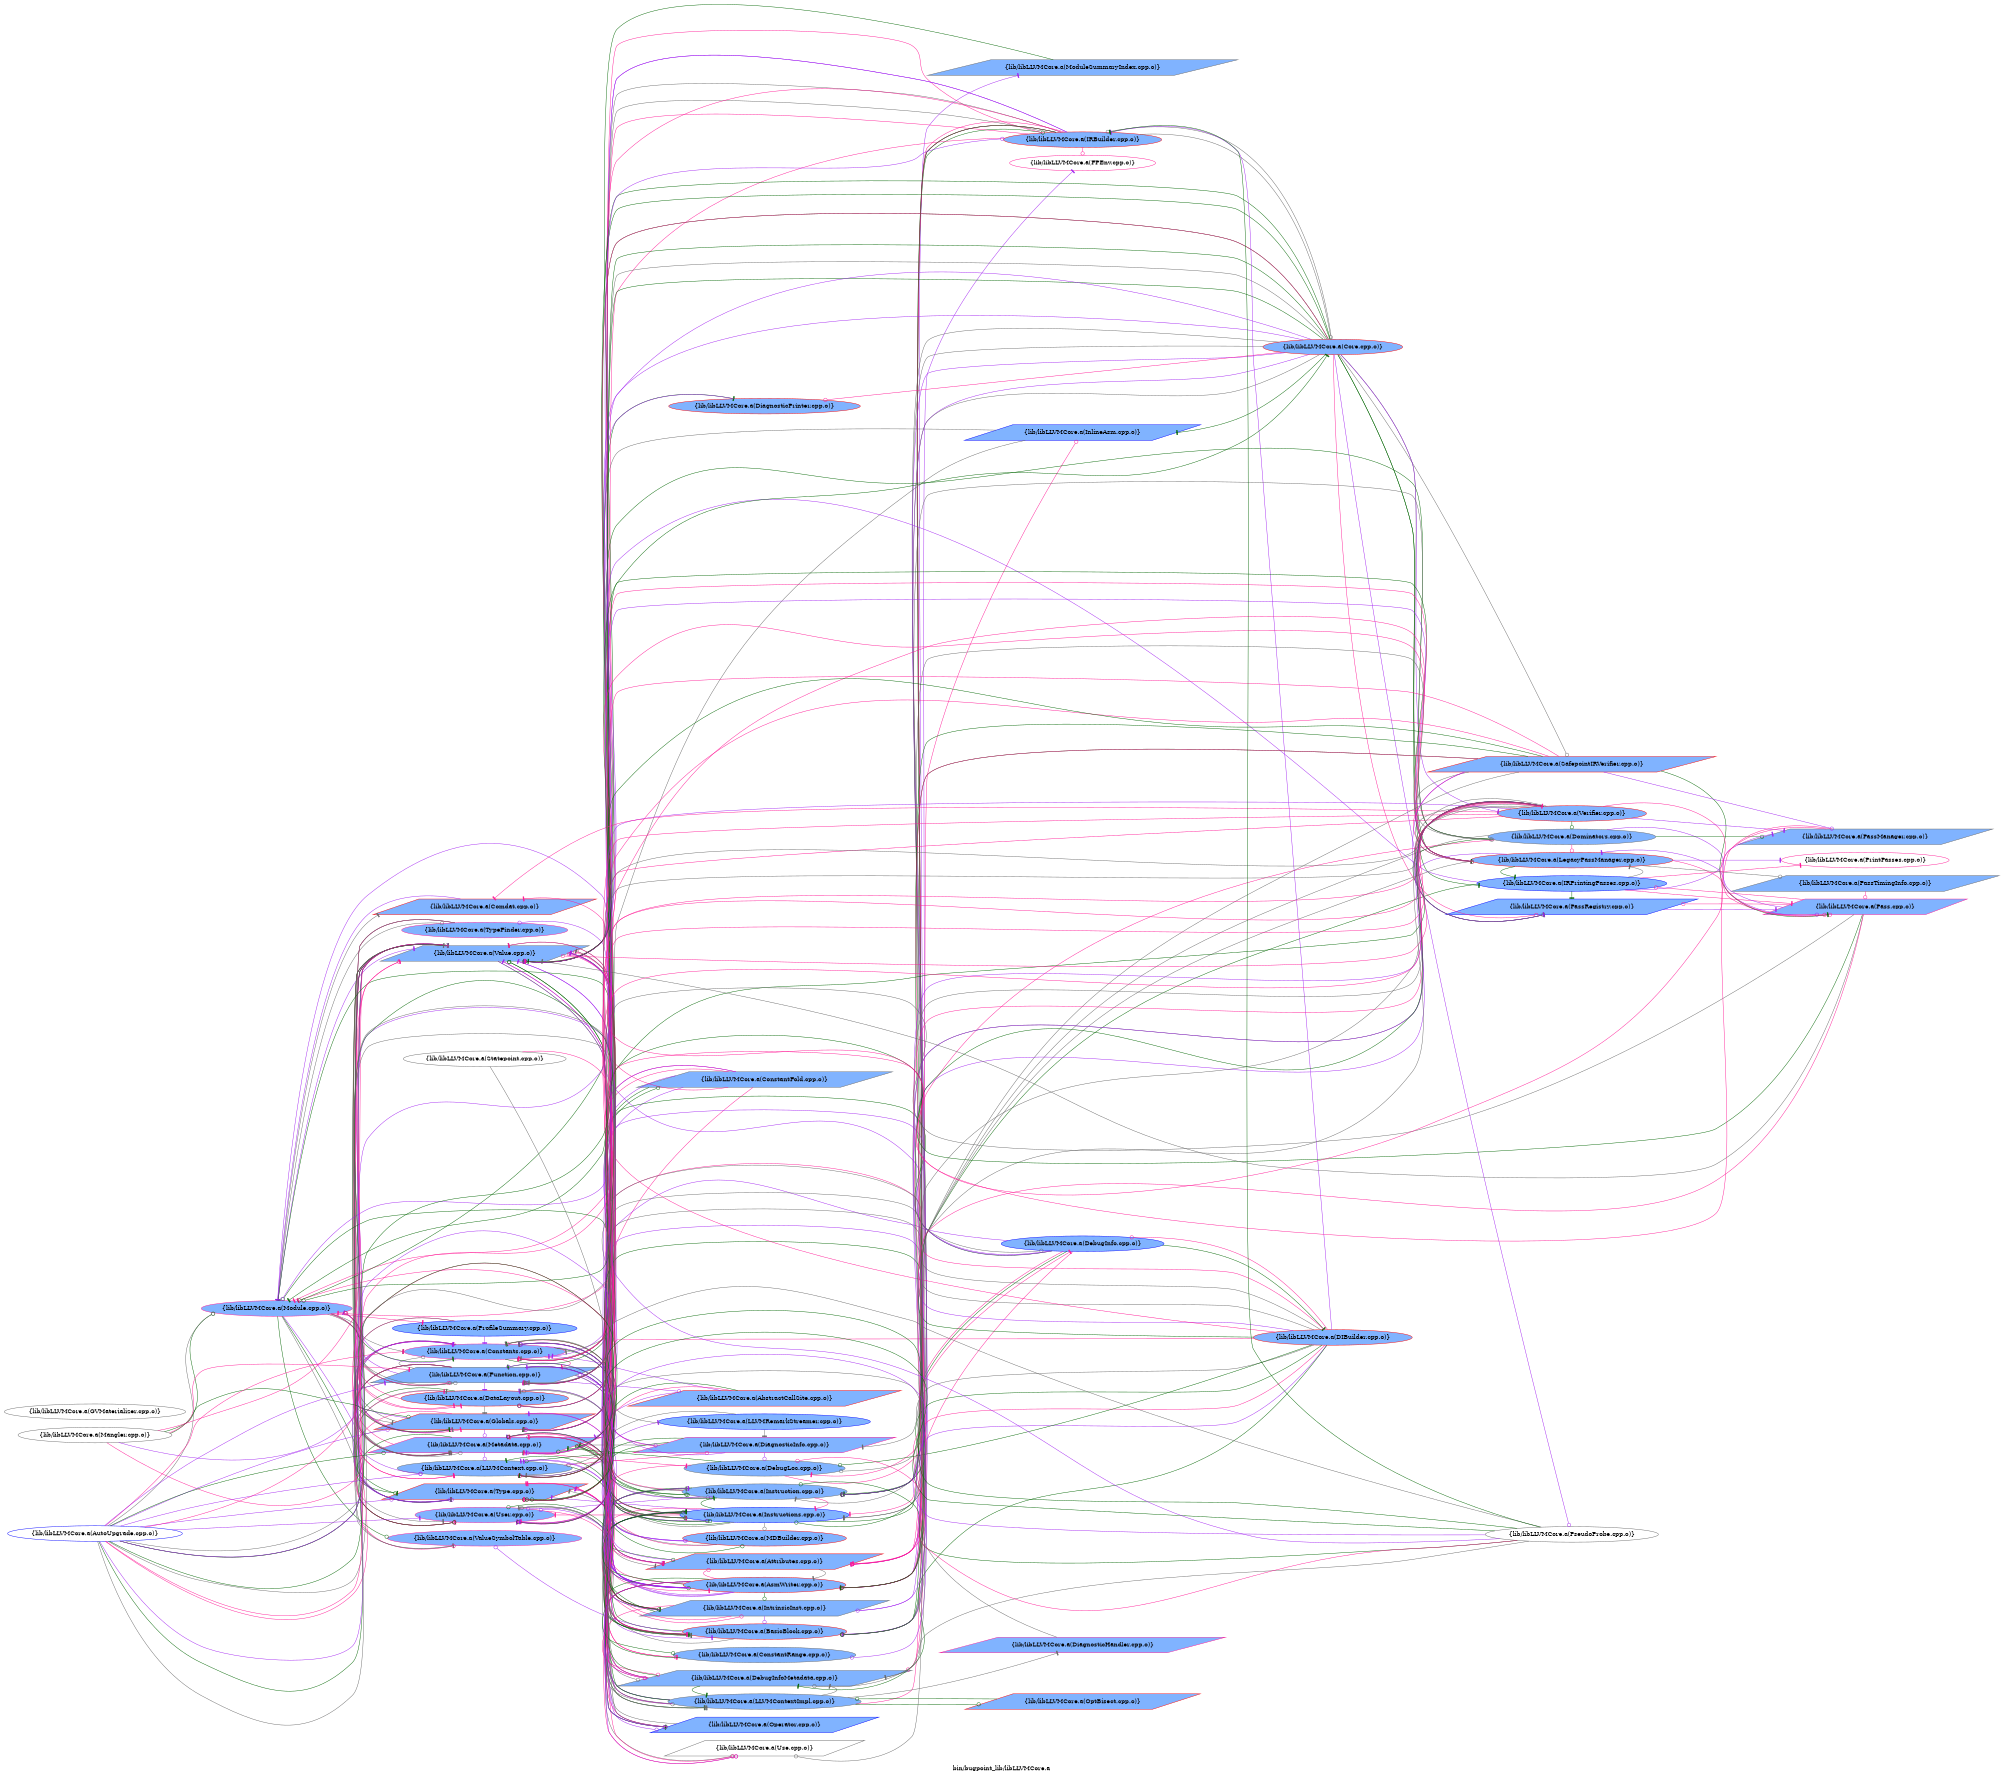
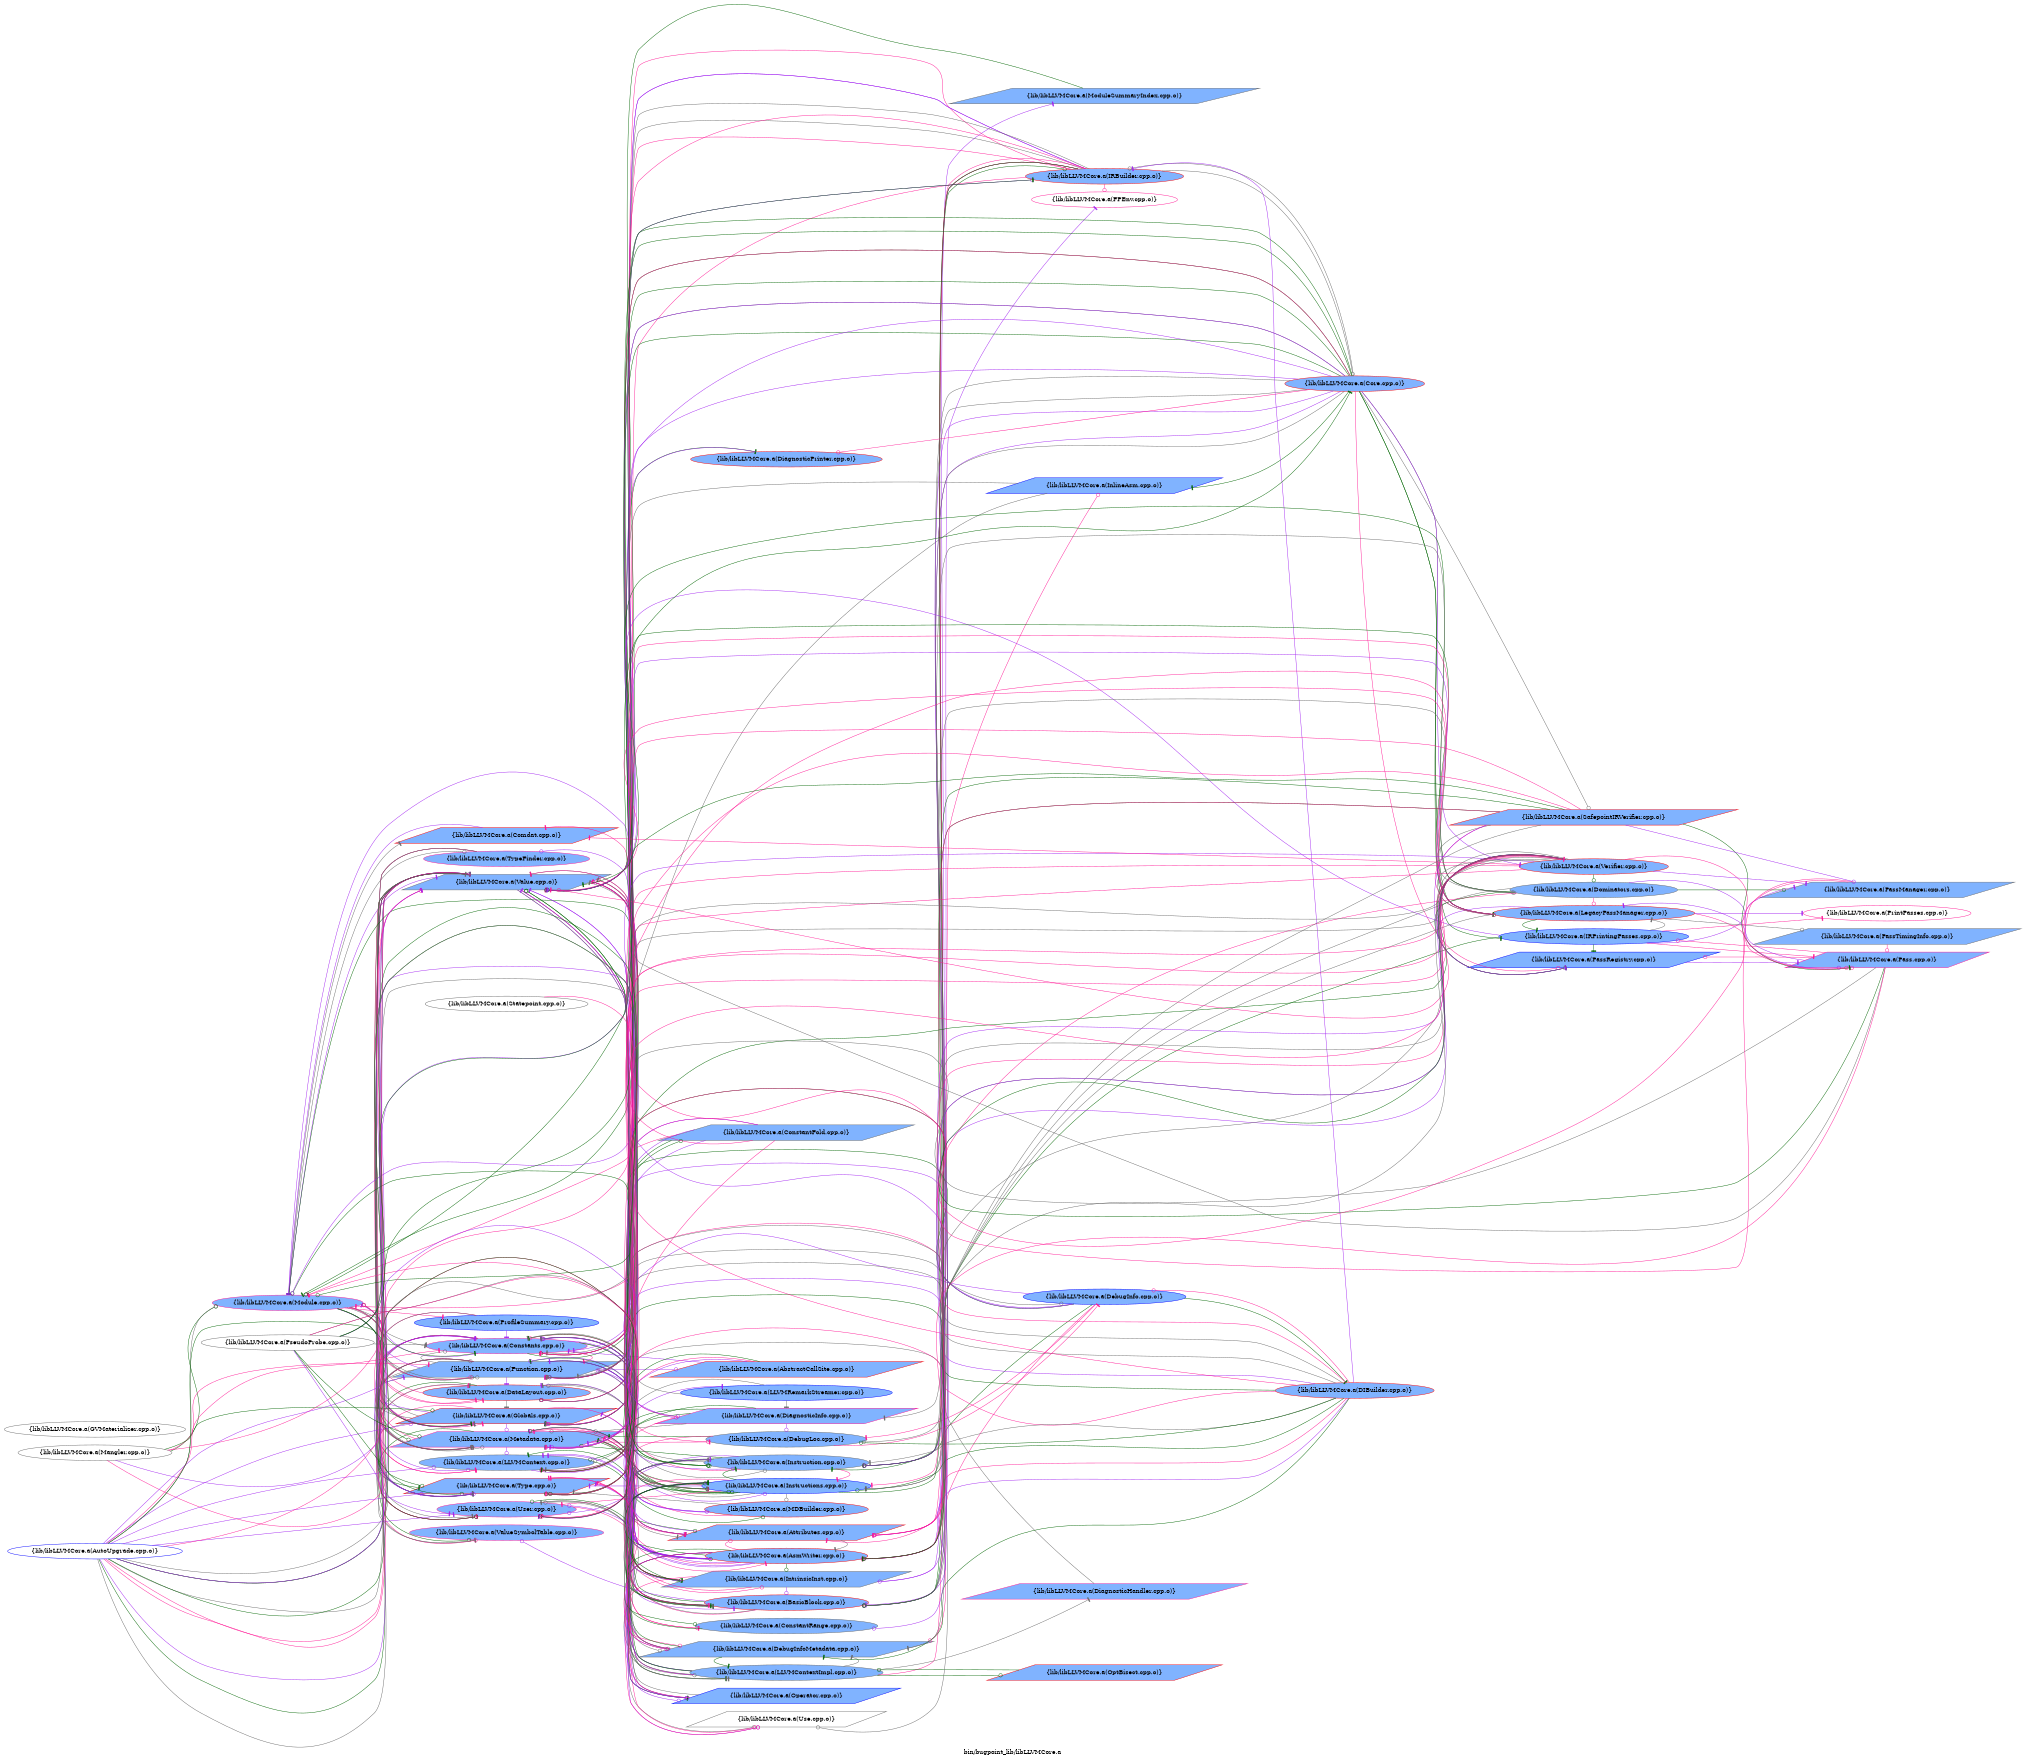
(1433, 943) -> (625, 557)
(596, 1295) -> (628, 1290)
none -> (393, 1372)
(610, 1498) -> (632, 1480)
